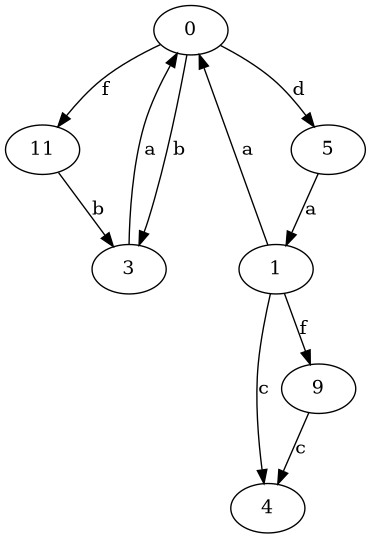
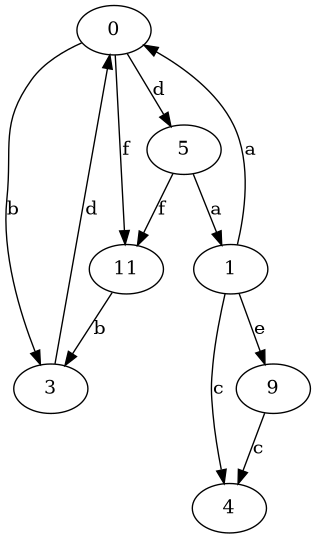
(150, 150) -> (92, 209)
none -> (158, 203)
(304, 329) -> (260, 329)
